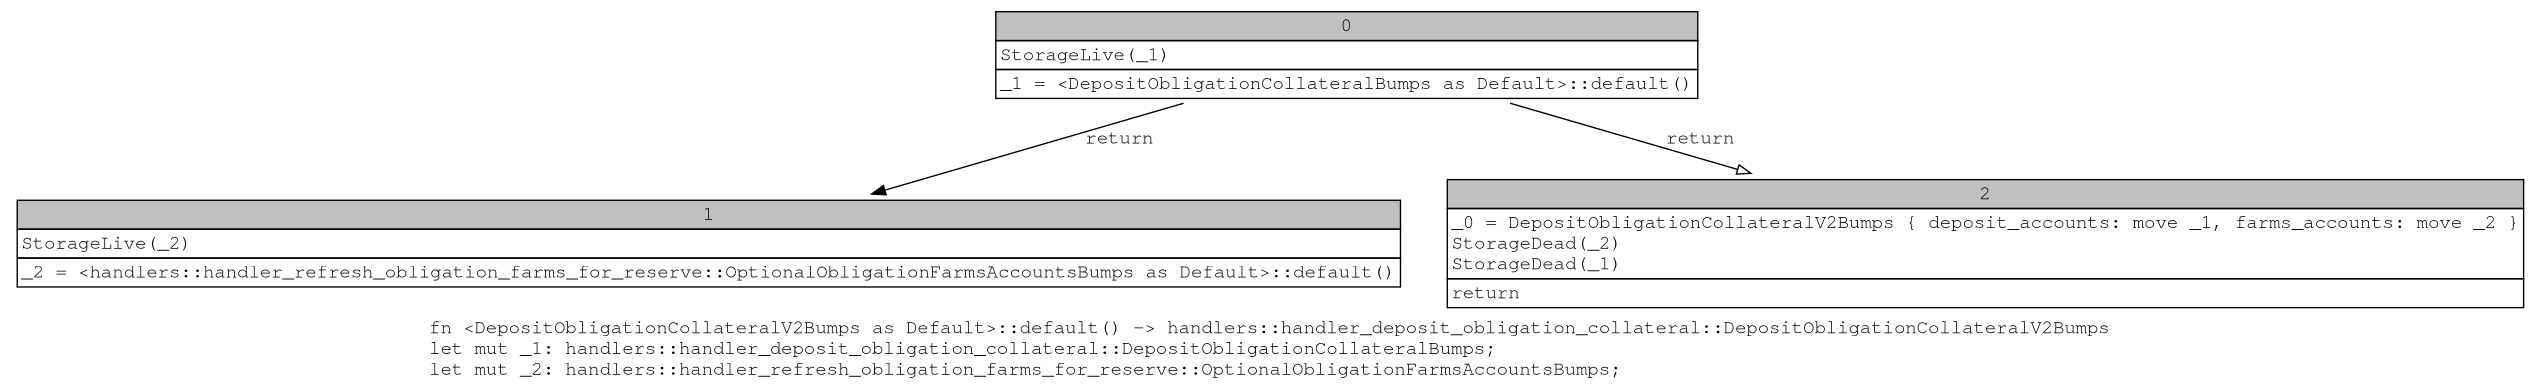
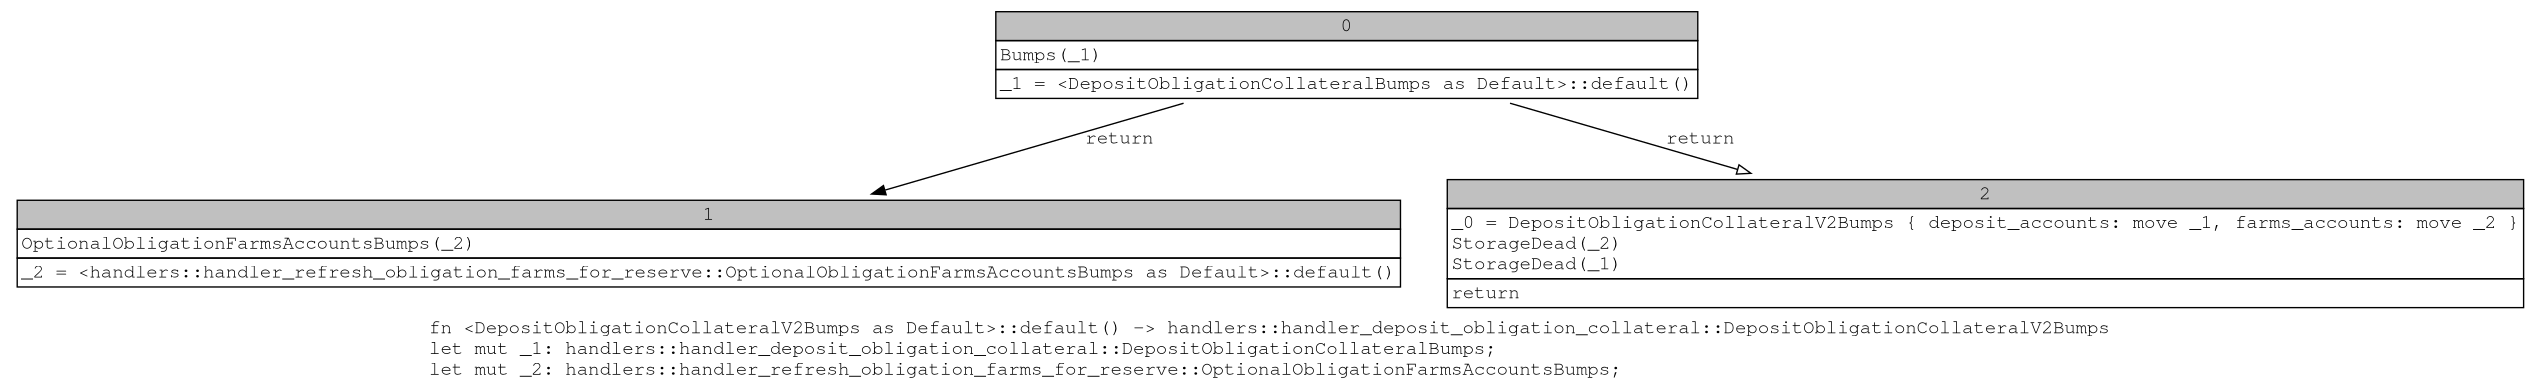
(1085, 54) -> (1052, 54)
(107, 243) -> (249, 243)
